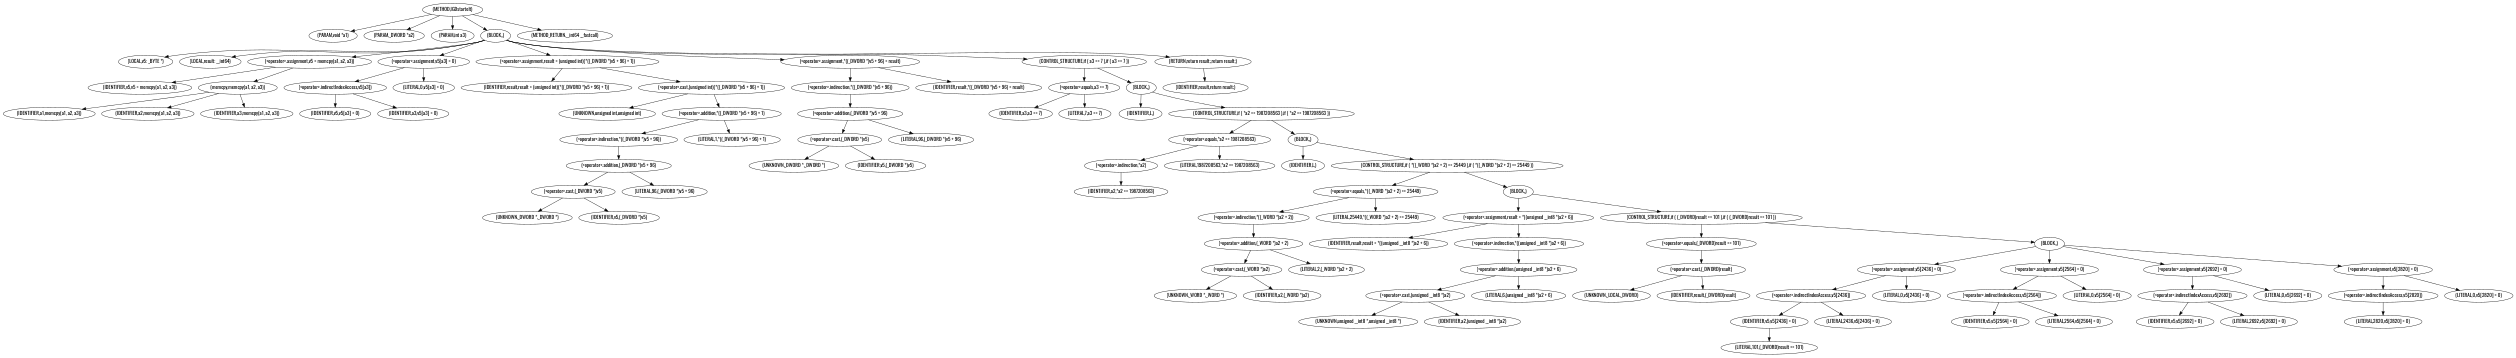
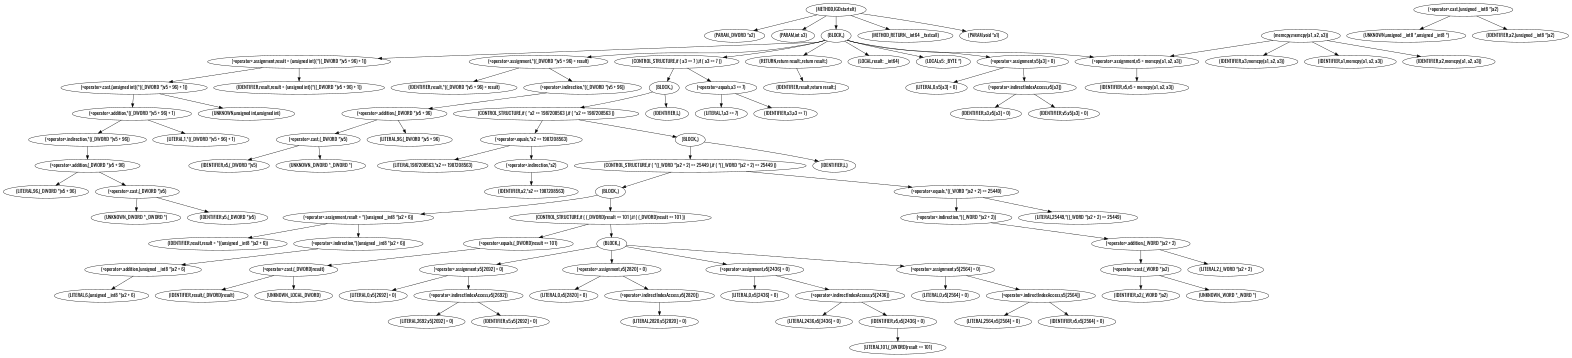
(275, 74) -> (1223, 48)
(1468, 282) -> none
